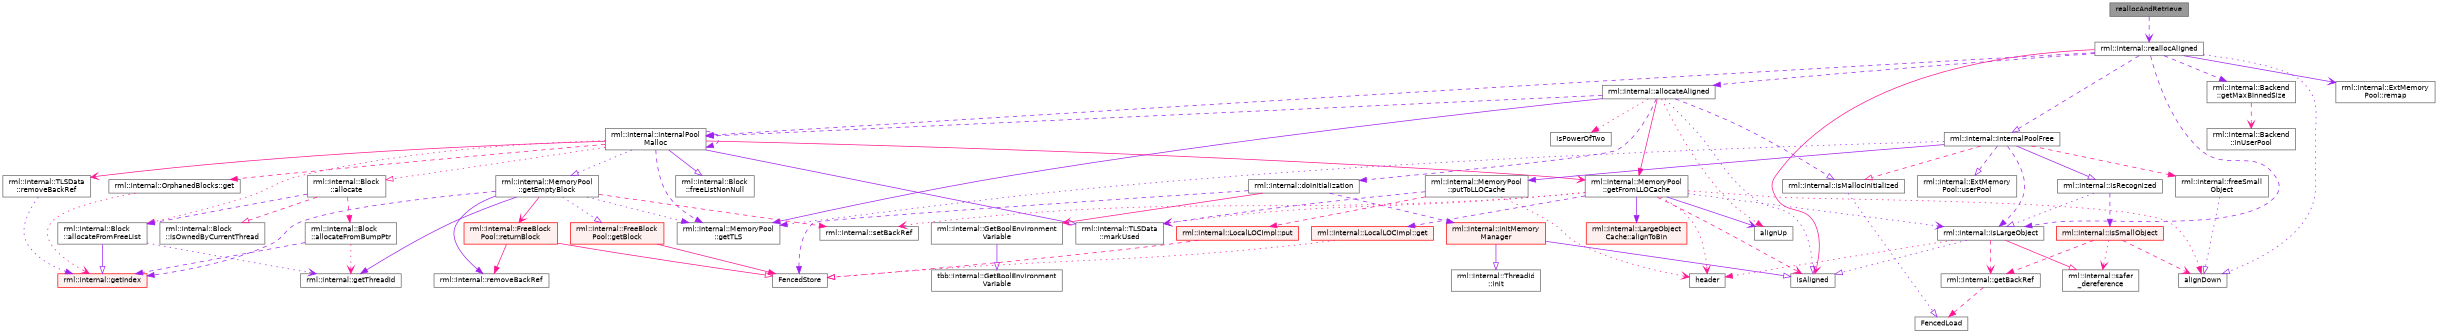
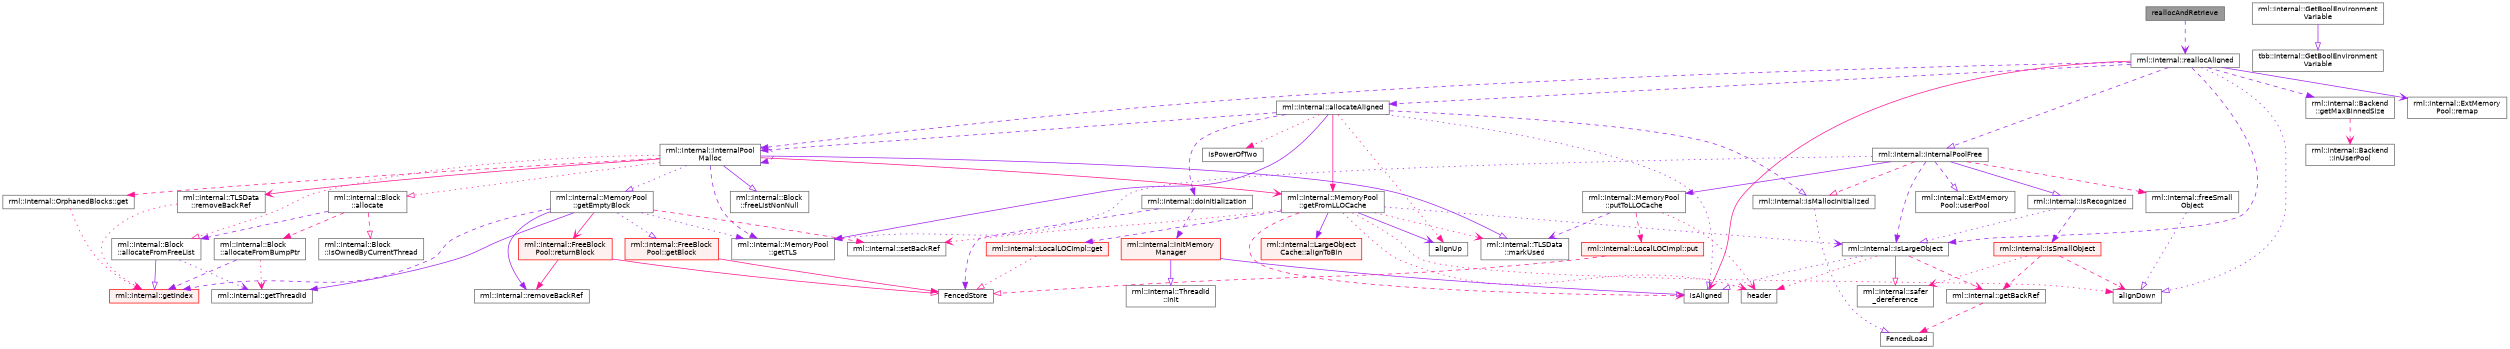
(1137, 212) -> none
(27, 243) -> (111, 231)
